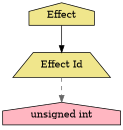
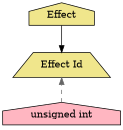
(62, 87) -> (62, 93)
